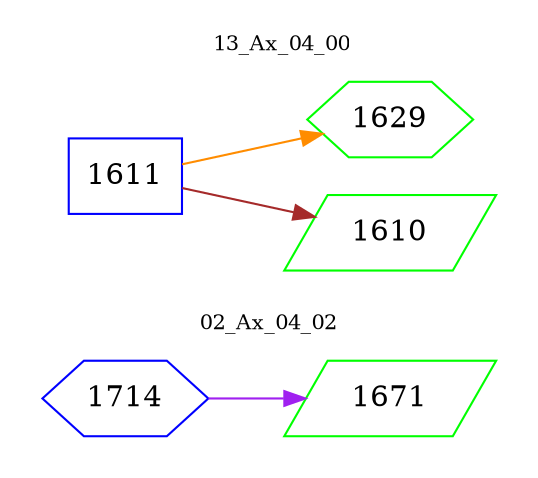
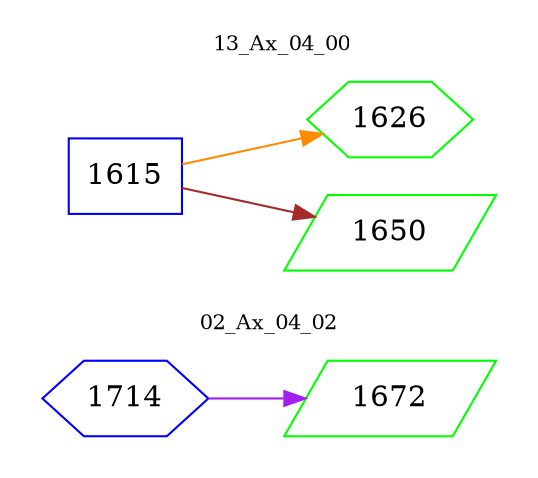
(390, 120) -> (390, 120)
(125, 176) -> (125, 176)
(390, 233) -> (390, 233)
(390, 398) -> (390, 398)
